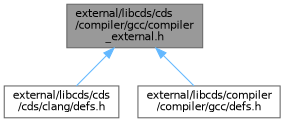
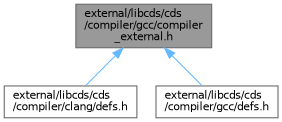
(62, 102) -> (71, 102)
(209, 102) -> (217, 102)
